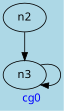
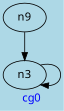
(25, 18) -> (25, 18)
